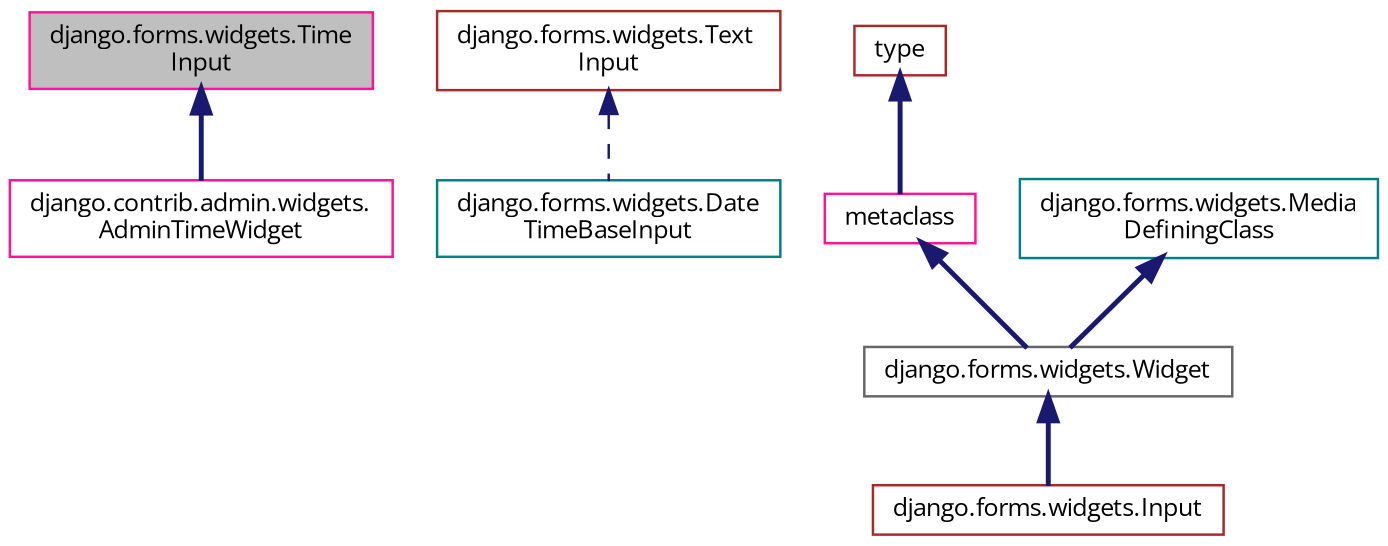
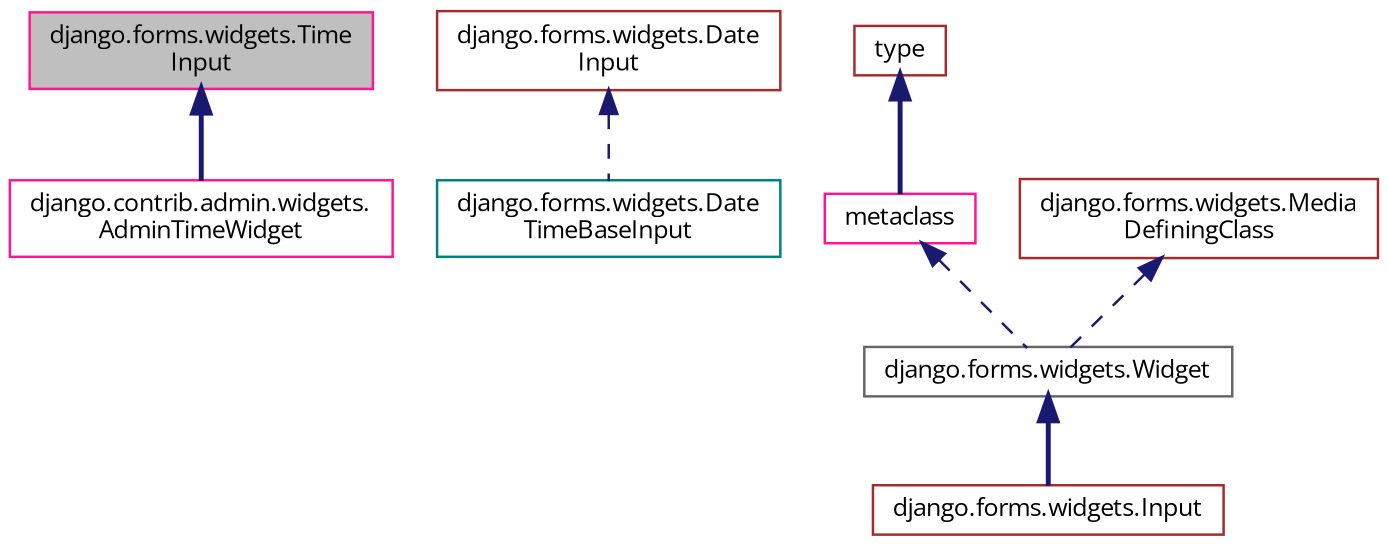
(609, 51) -> (609, 51)
(1199, 219) -> (1199, 219)
(983, 304) -> (983, 304)
(1107, 311) -> (1107, 311)
